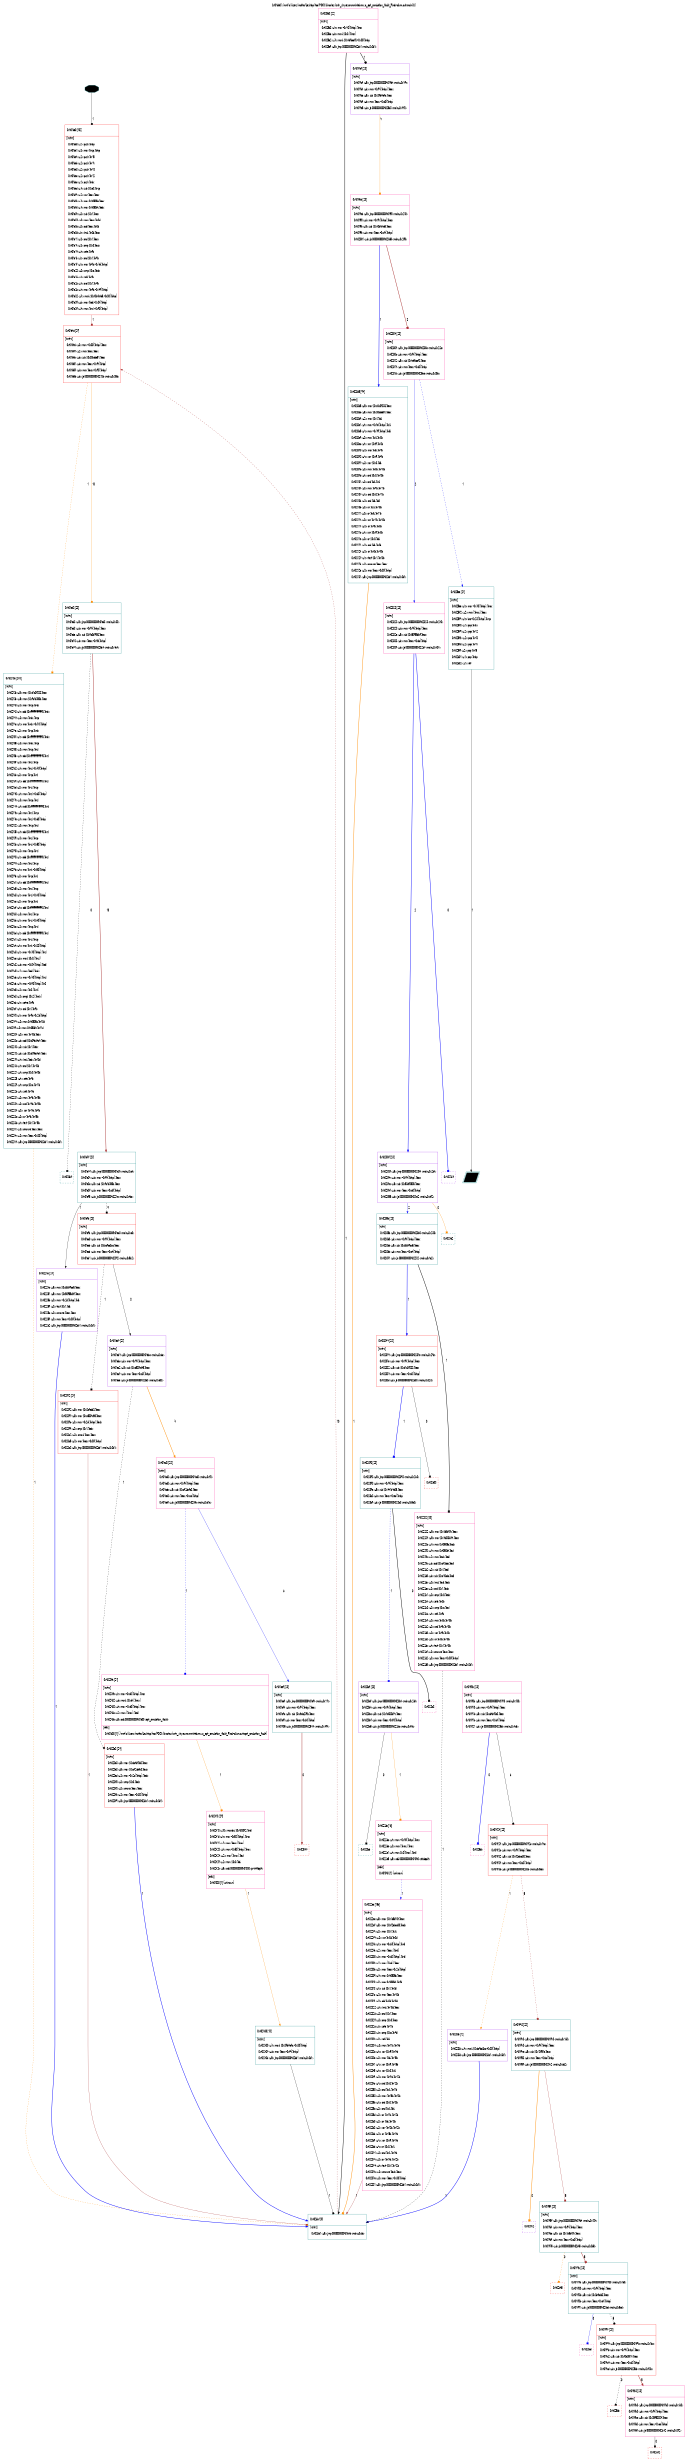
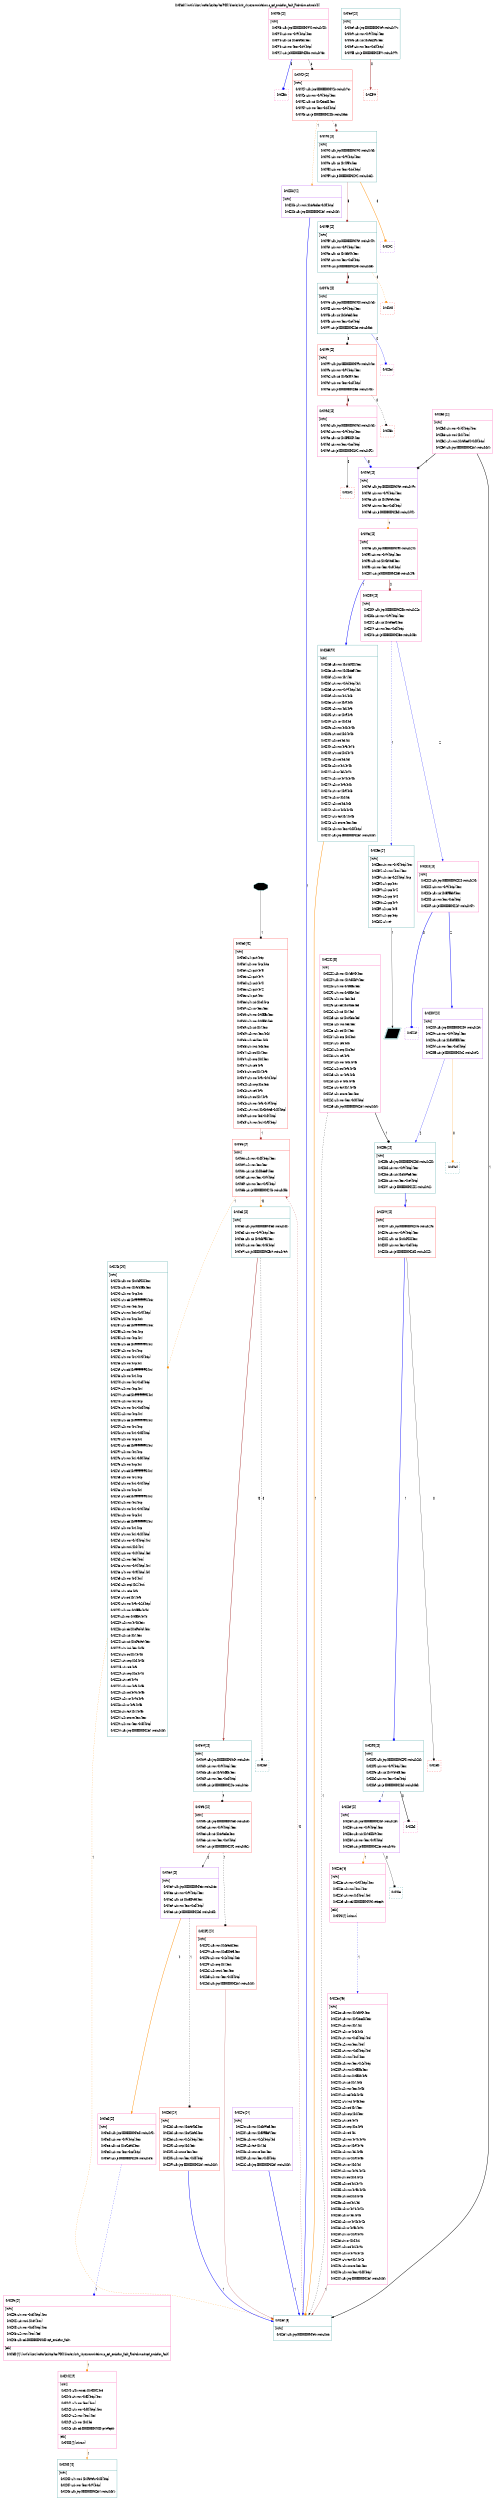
none -> (367, 461)
(70, 1233) -> none
(445, 1386) -> (381, 1127)
(243, 1594) -> none
(312, 2138) -> none
